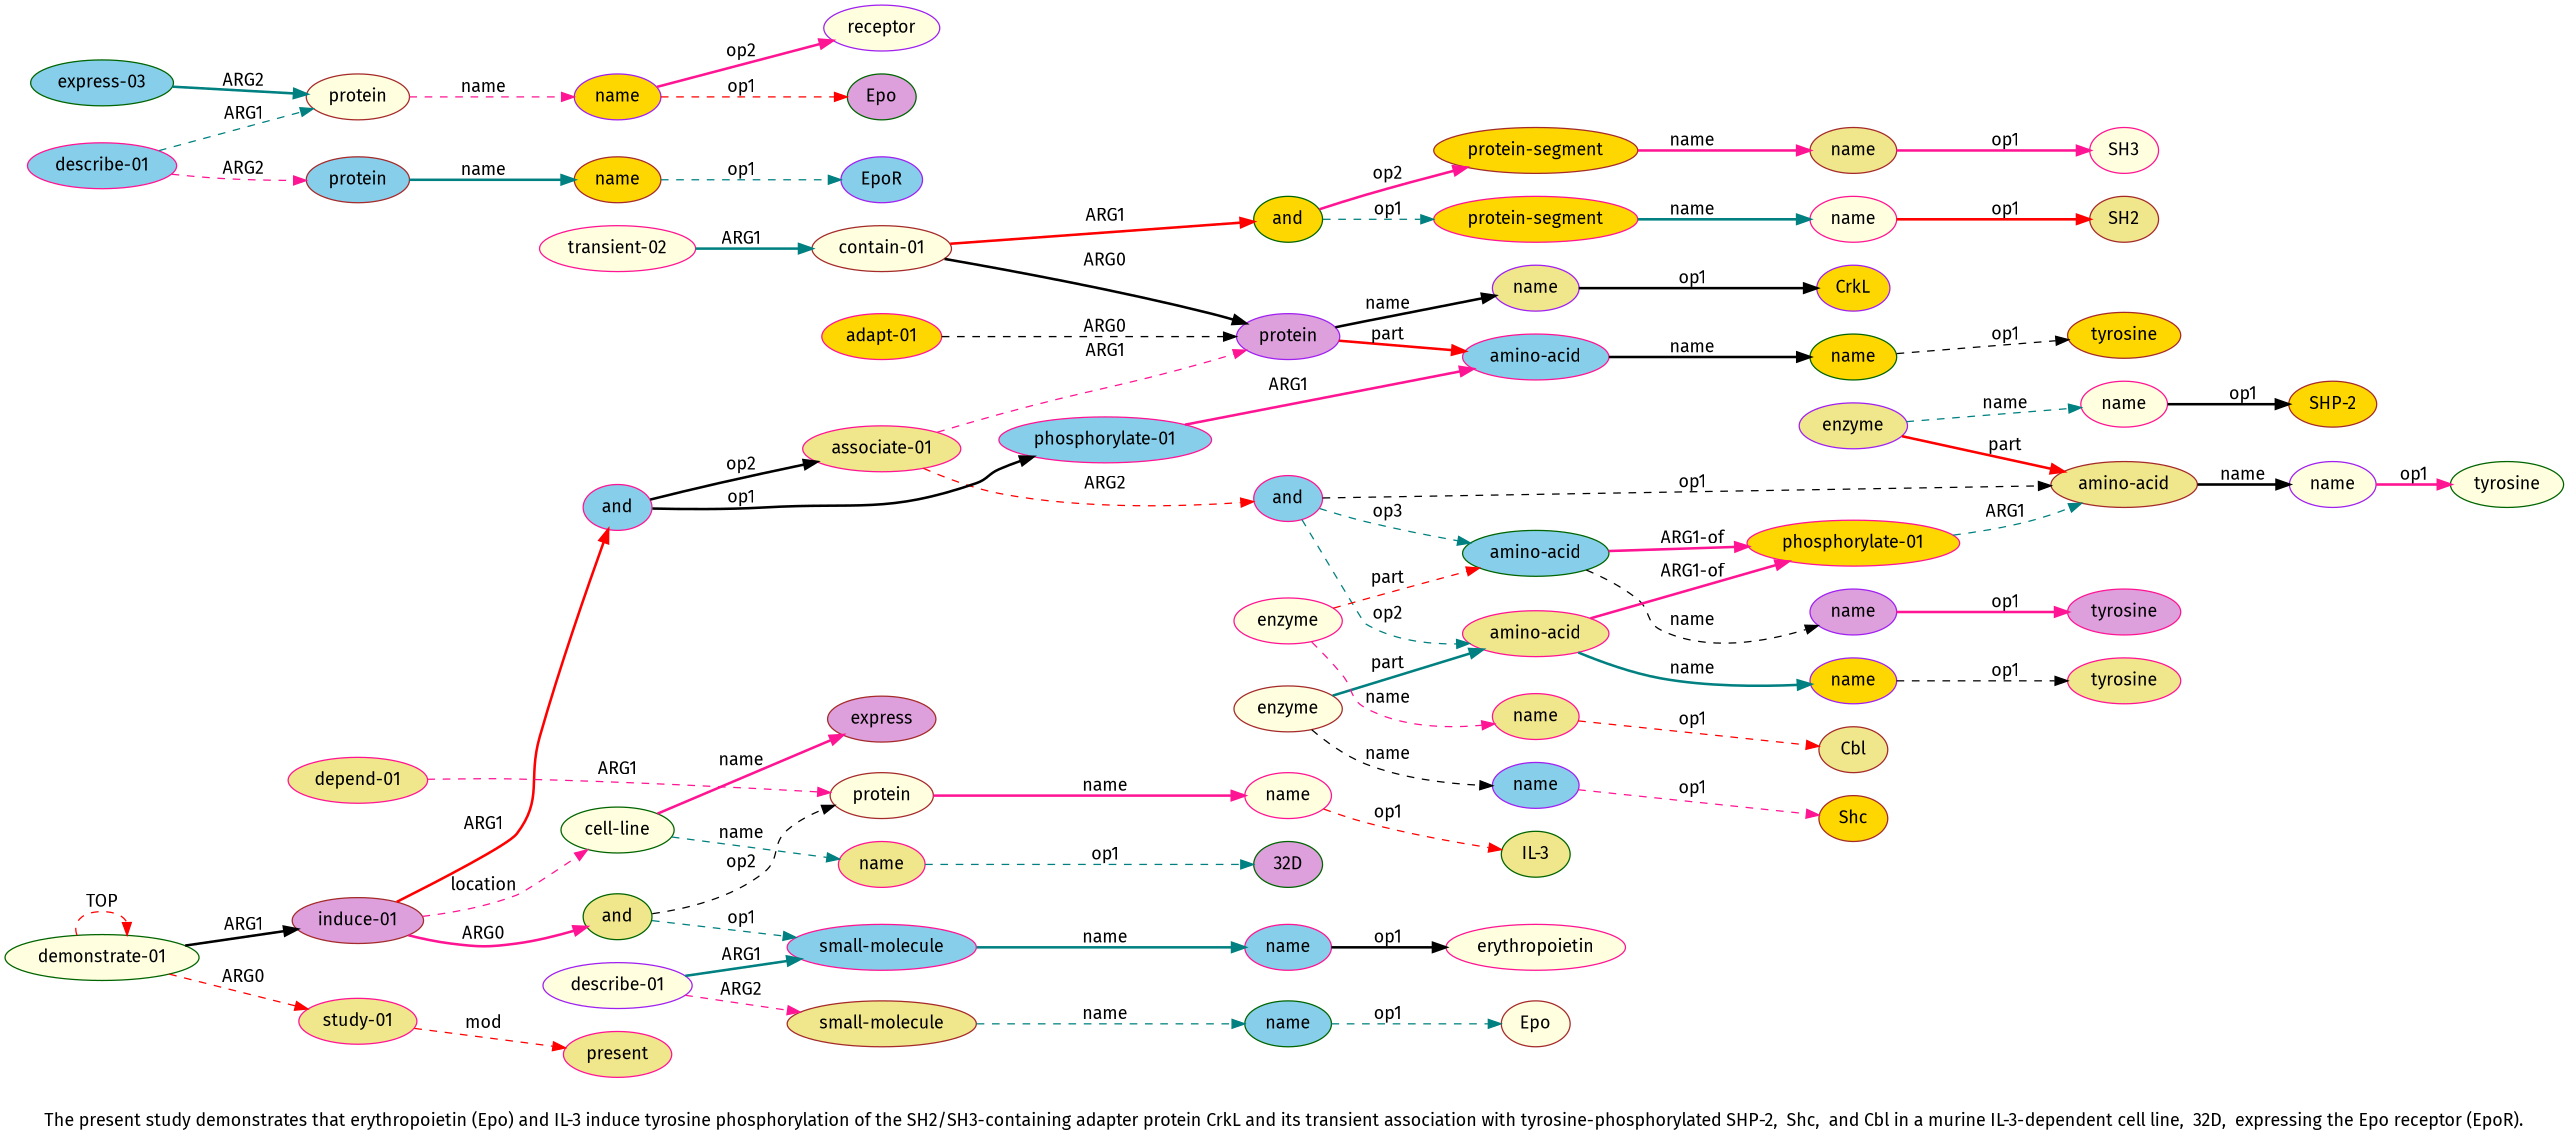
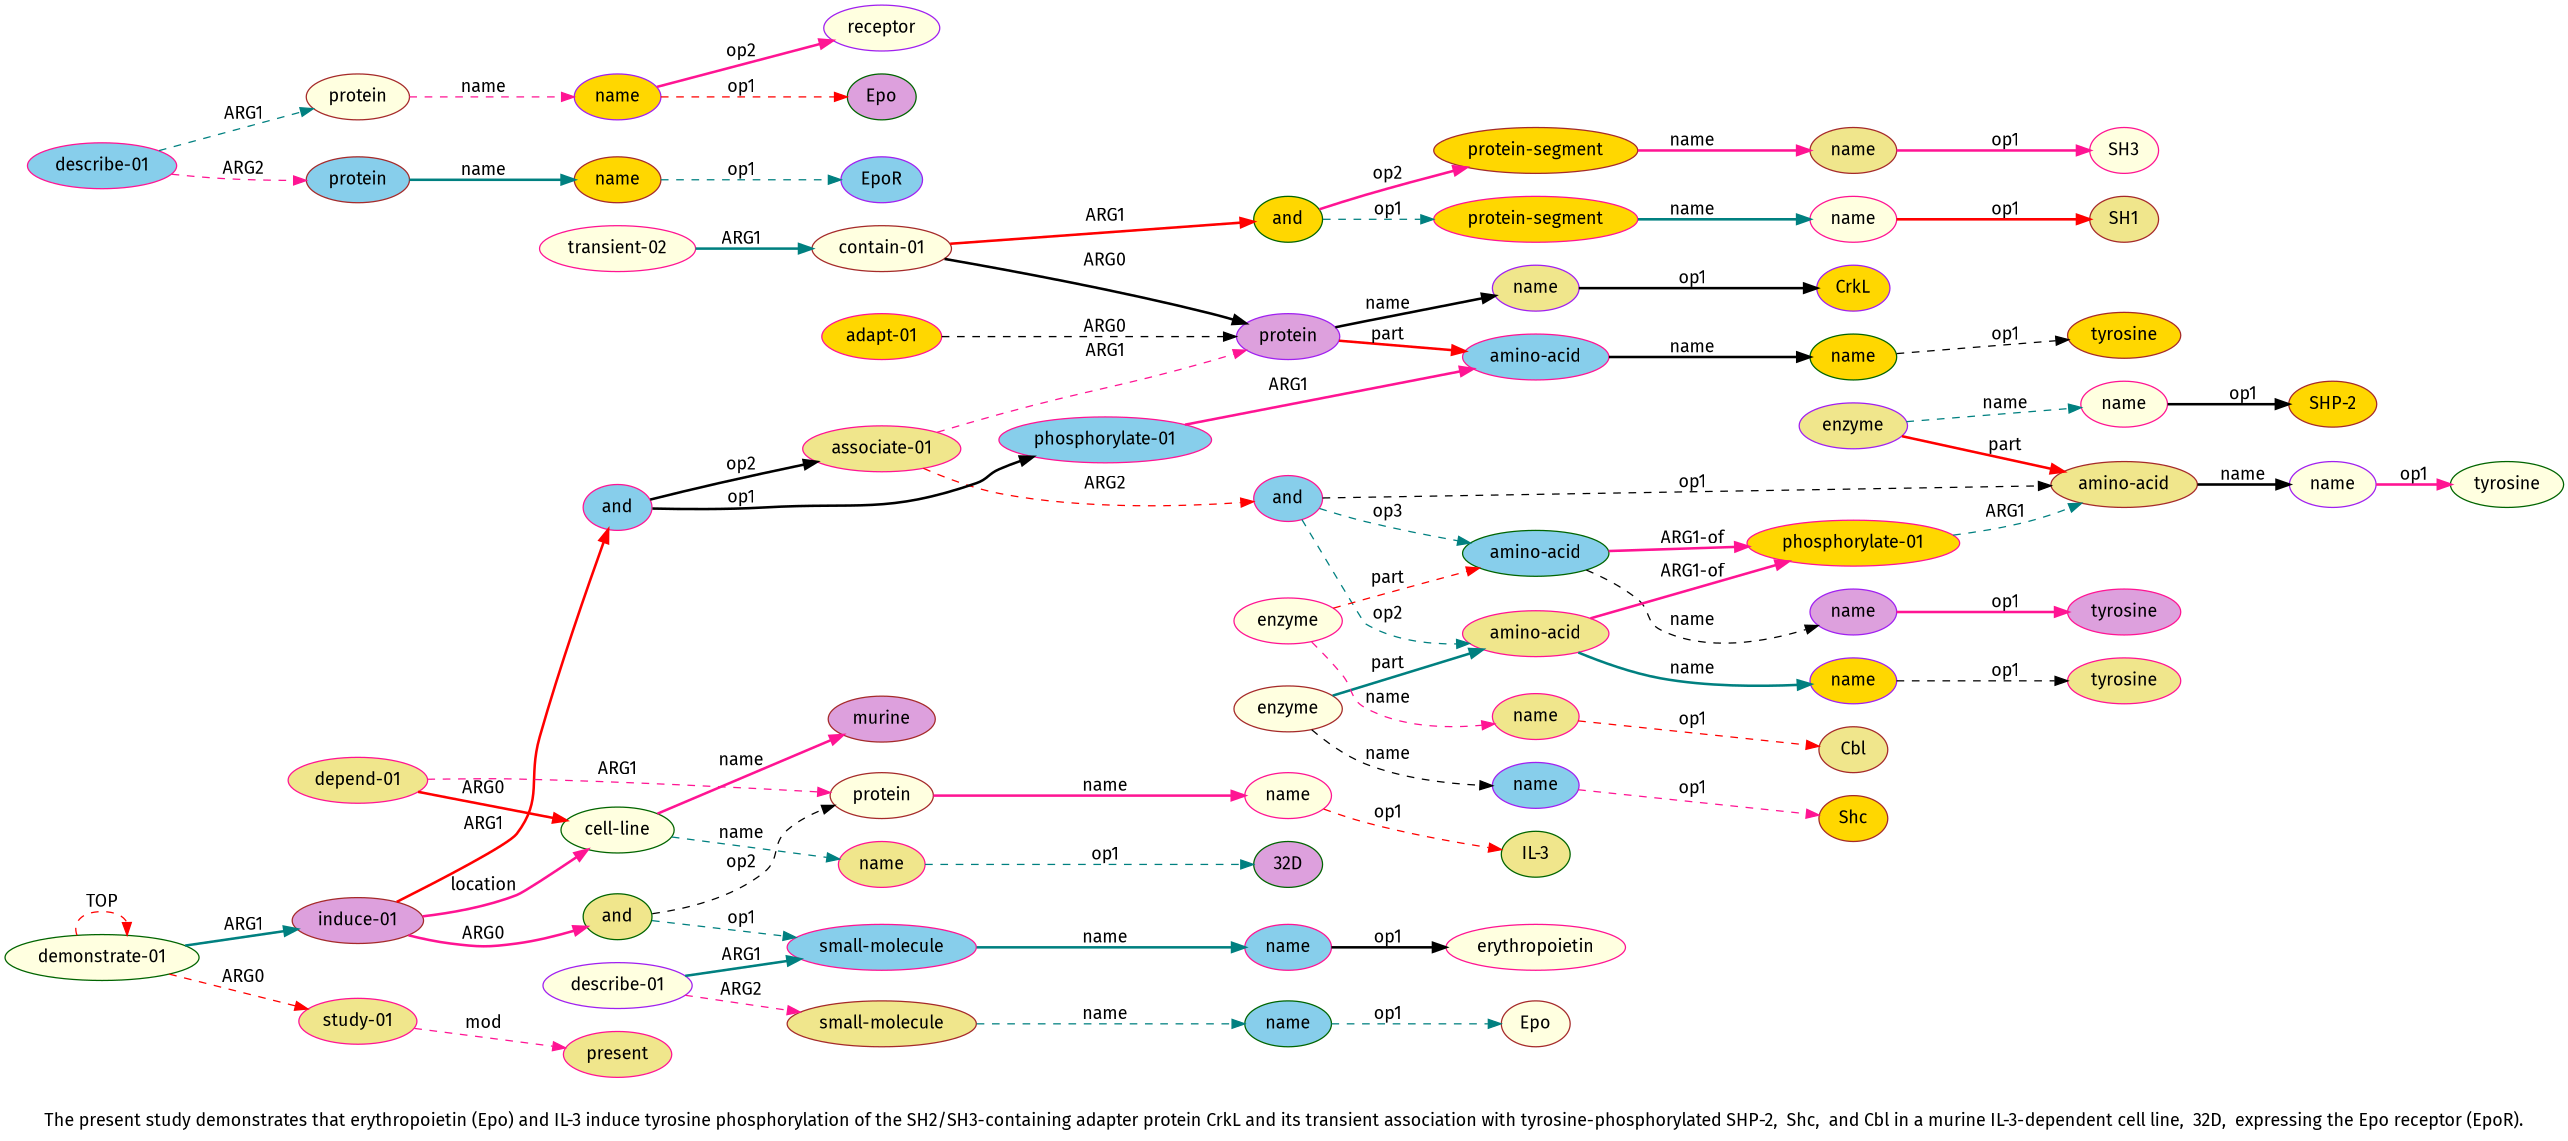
(102, 83) -> none
(2124, 219) -> (2124, 219)
(882, 719) -> (882, 719)
none -> (486, 805)
(505, 899) -> (505, 899)
(235, 938) -> (235, 938)
(484, 1037) -> (484, 1037)
